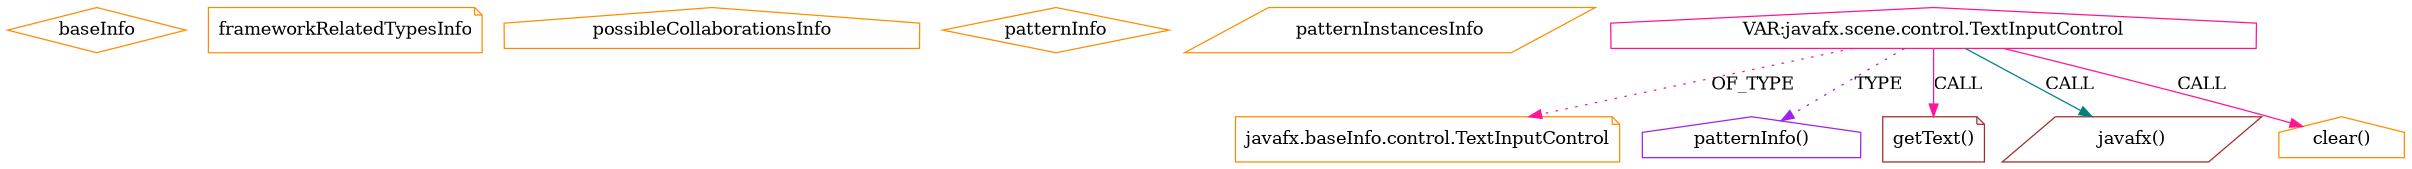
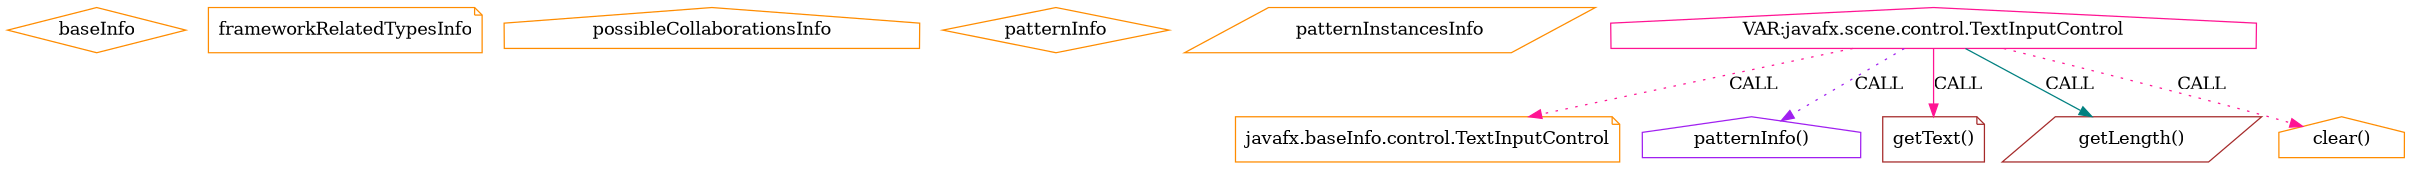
(1753, 85) -> (1753, 85)
(1879, 85) -> (1879, 85)
(2147, 85) -> (2147, 85)
(2132, 139) -> (2132, 139)
